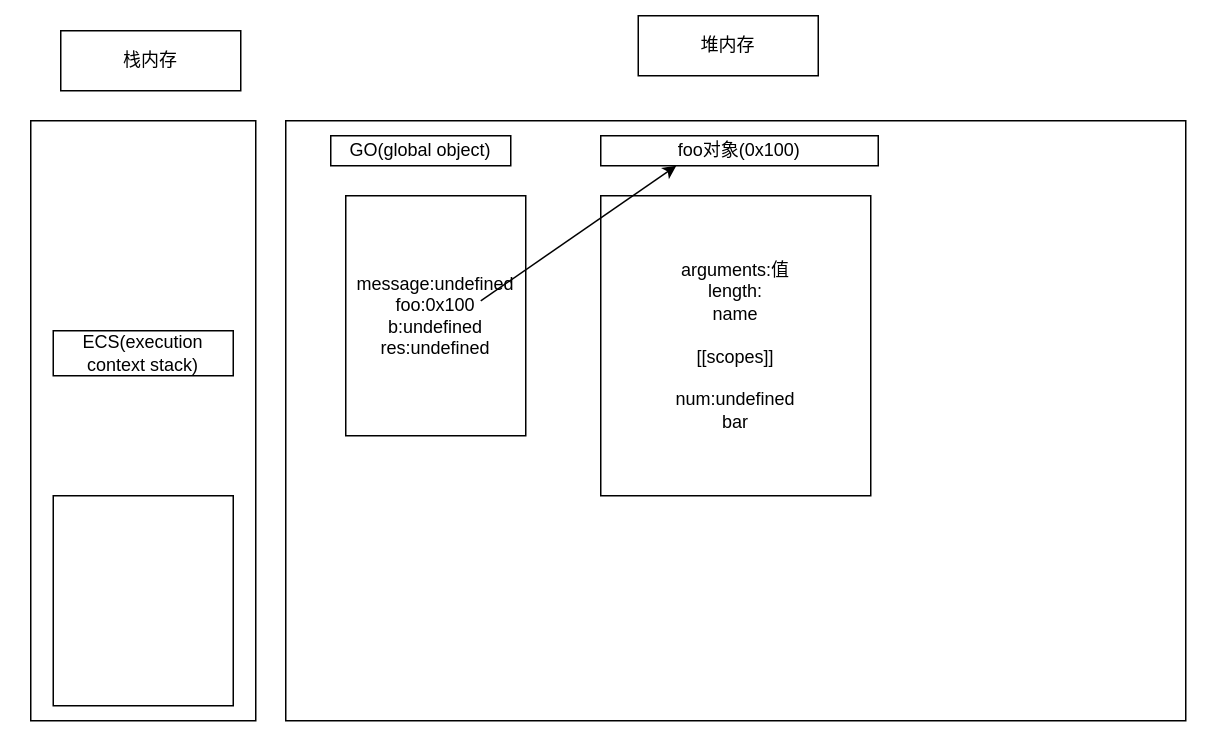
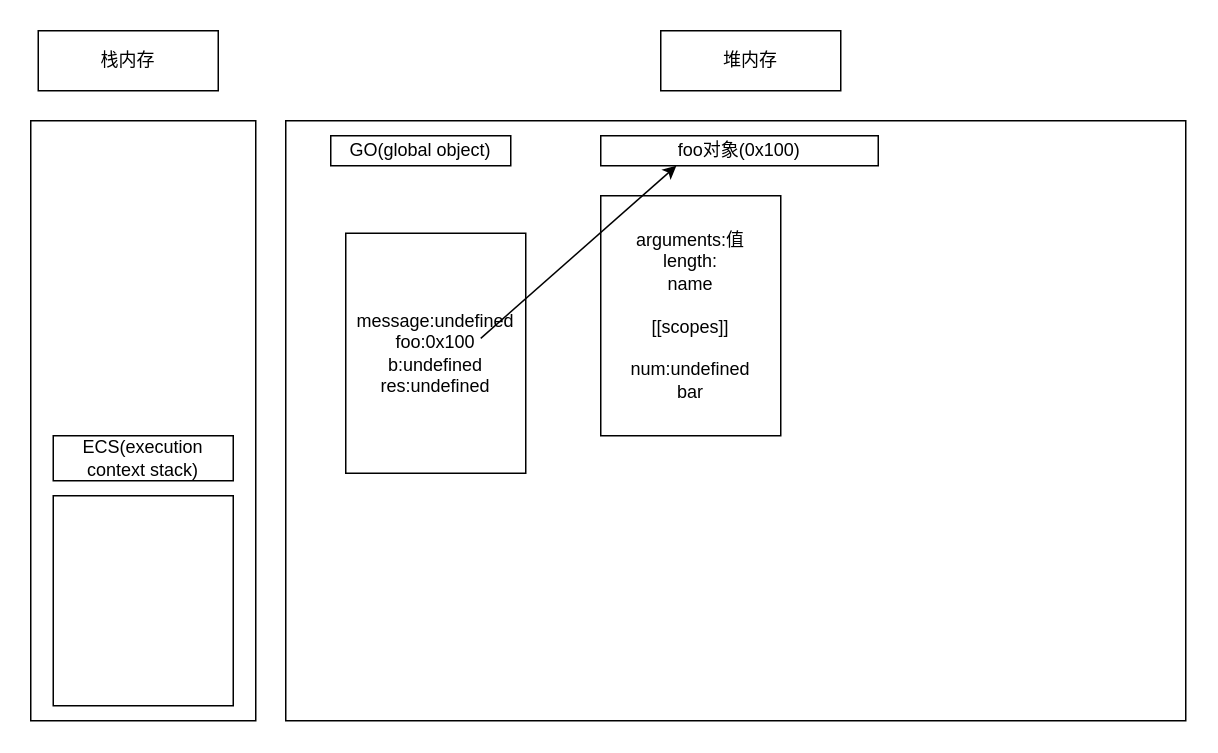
(728, 46) -> (751, 61)
(151, 61) -> (128, 61)
(436, 316) -> (436, 353)
(736, 346) -> (691, 316)
(143, 353) -> (143, 458)
